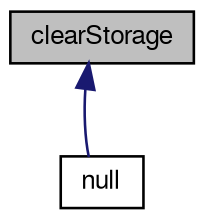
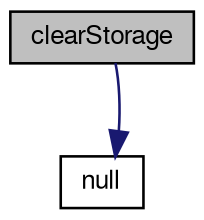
(85, 123) -> (119, 97)
